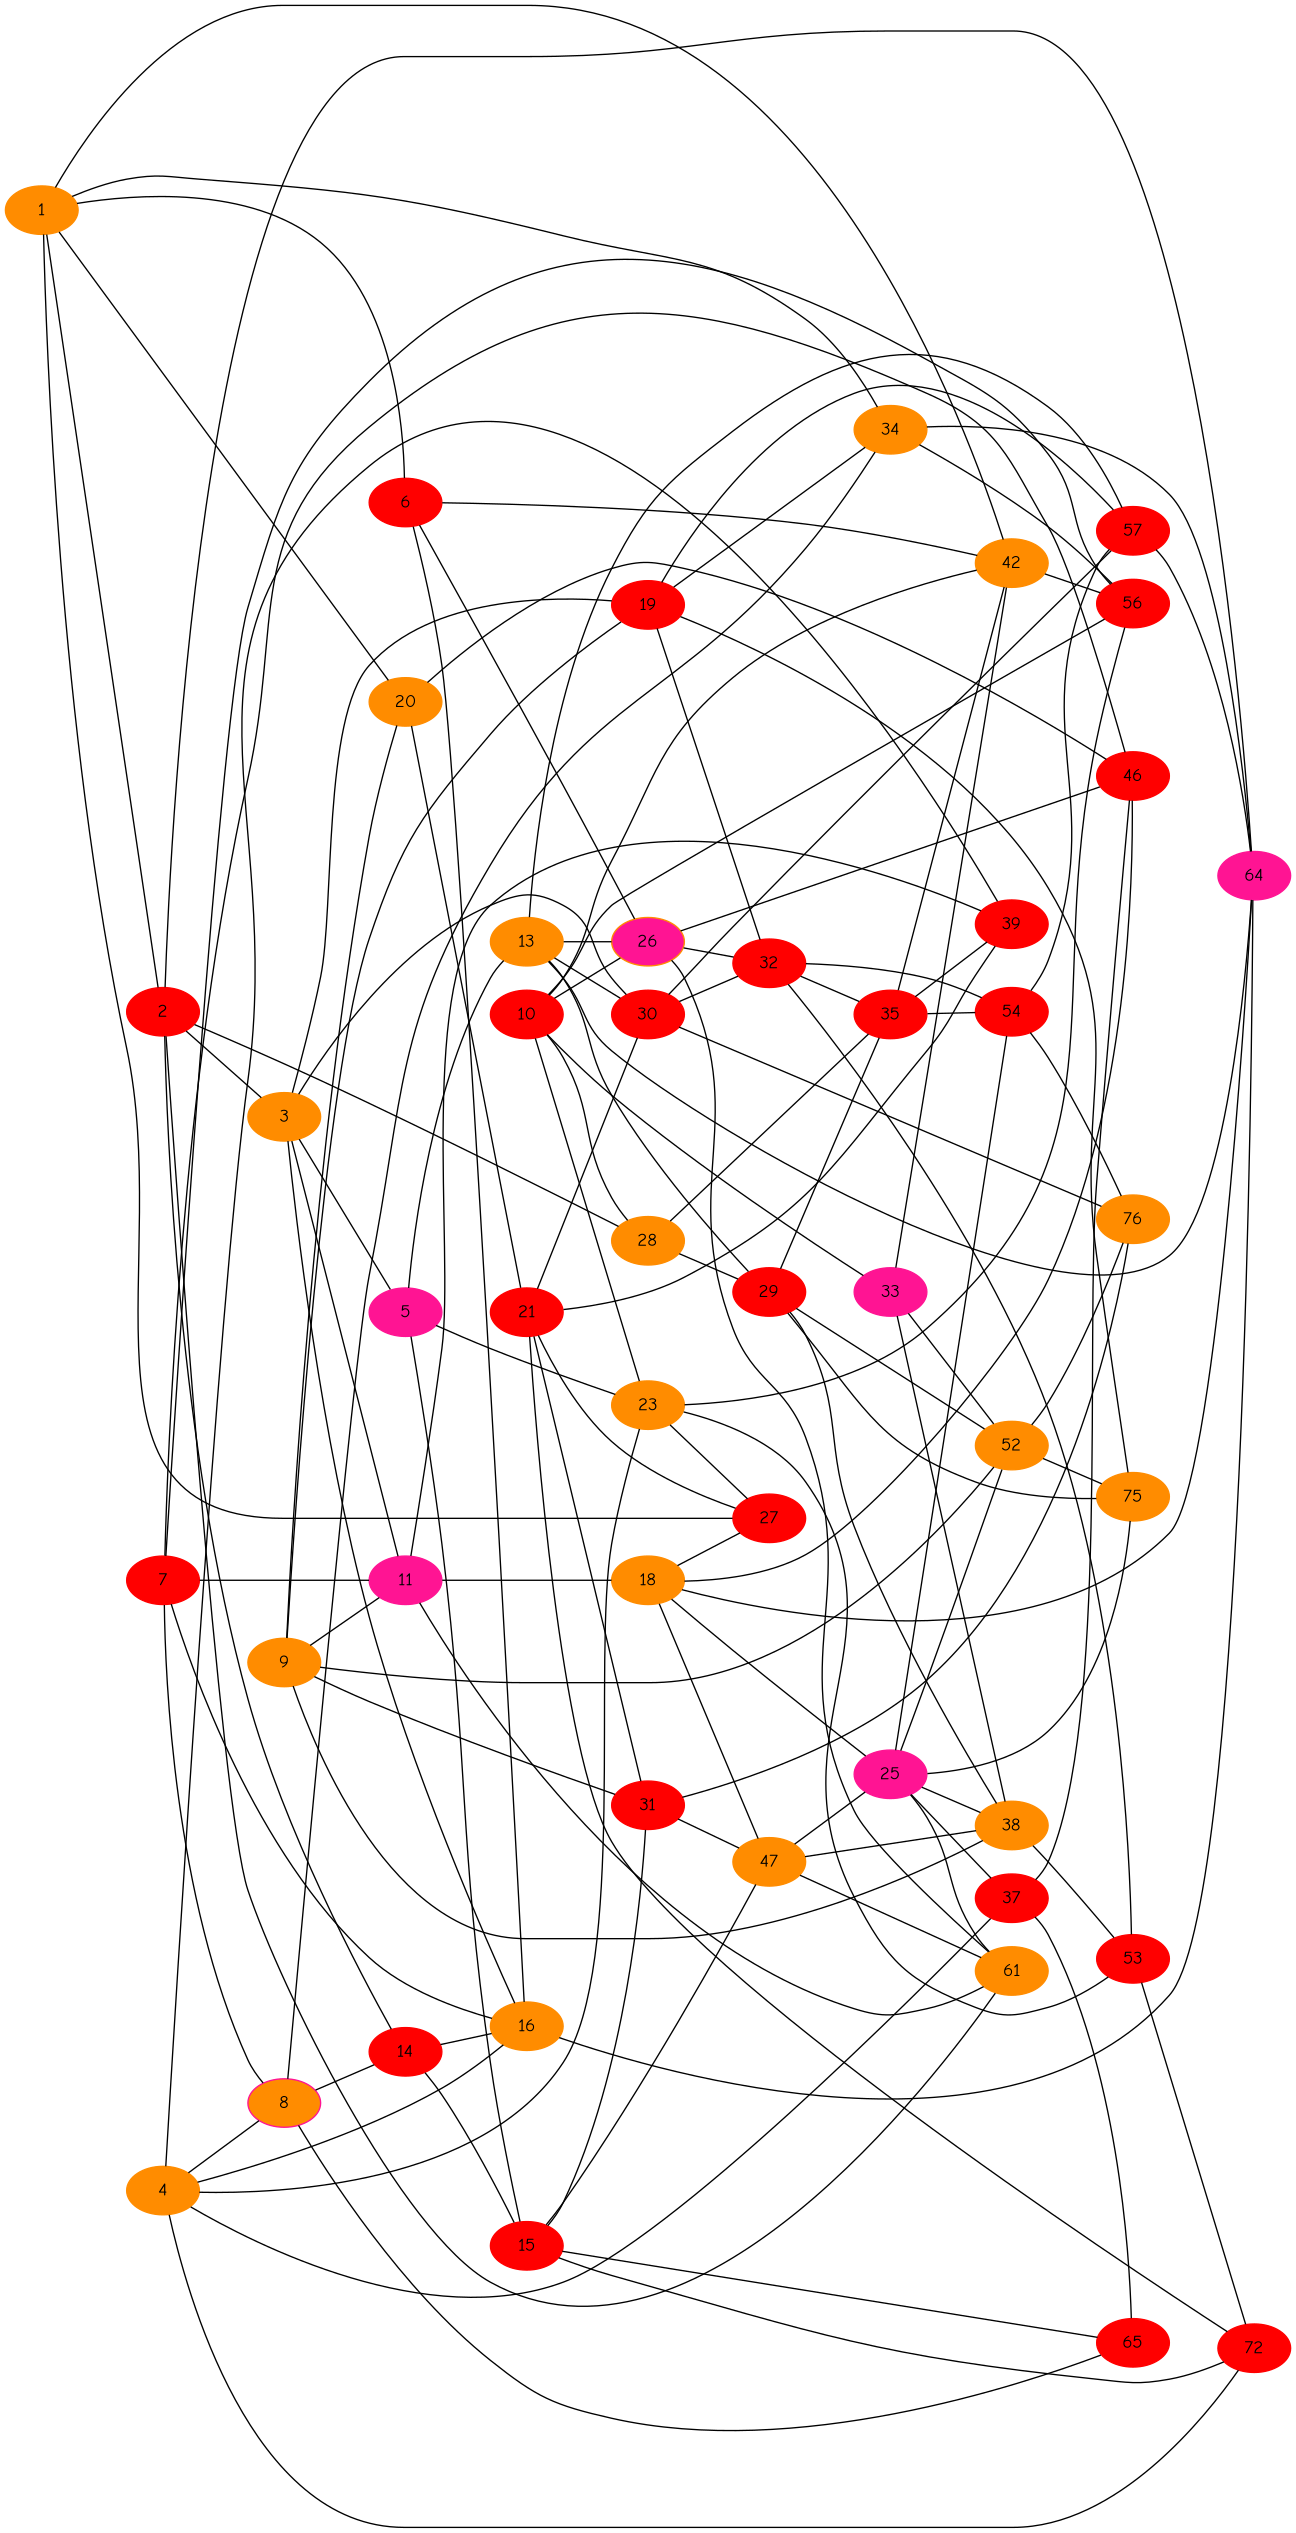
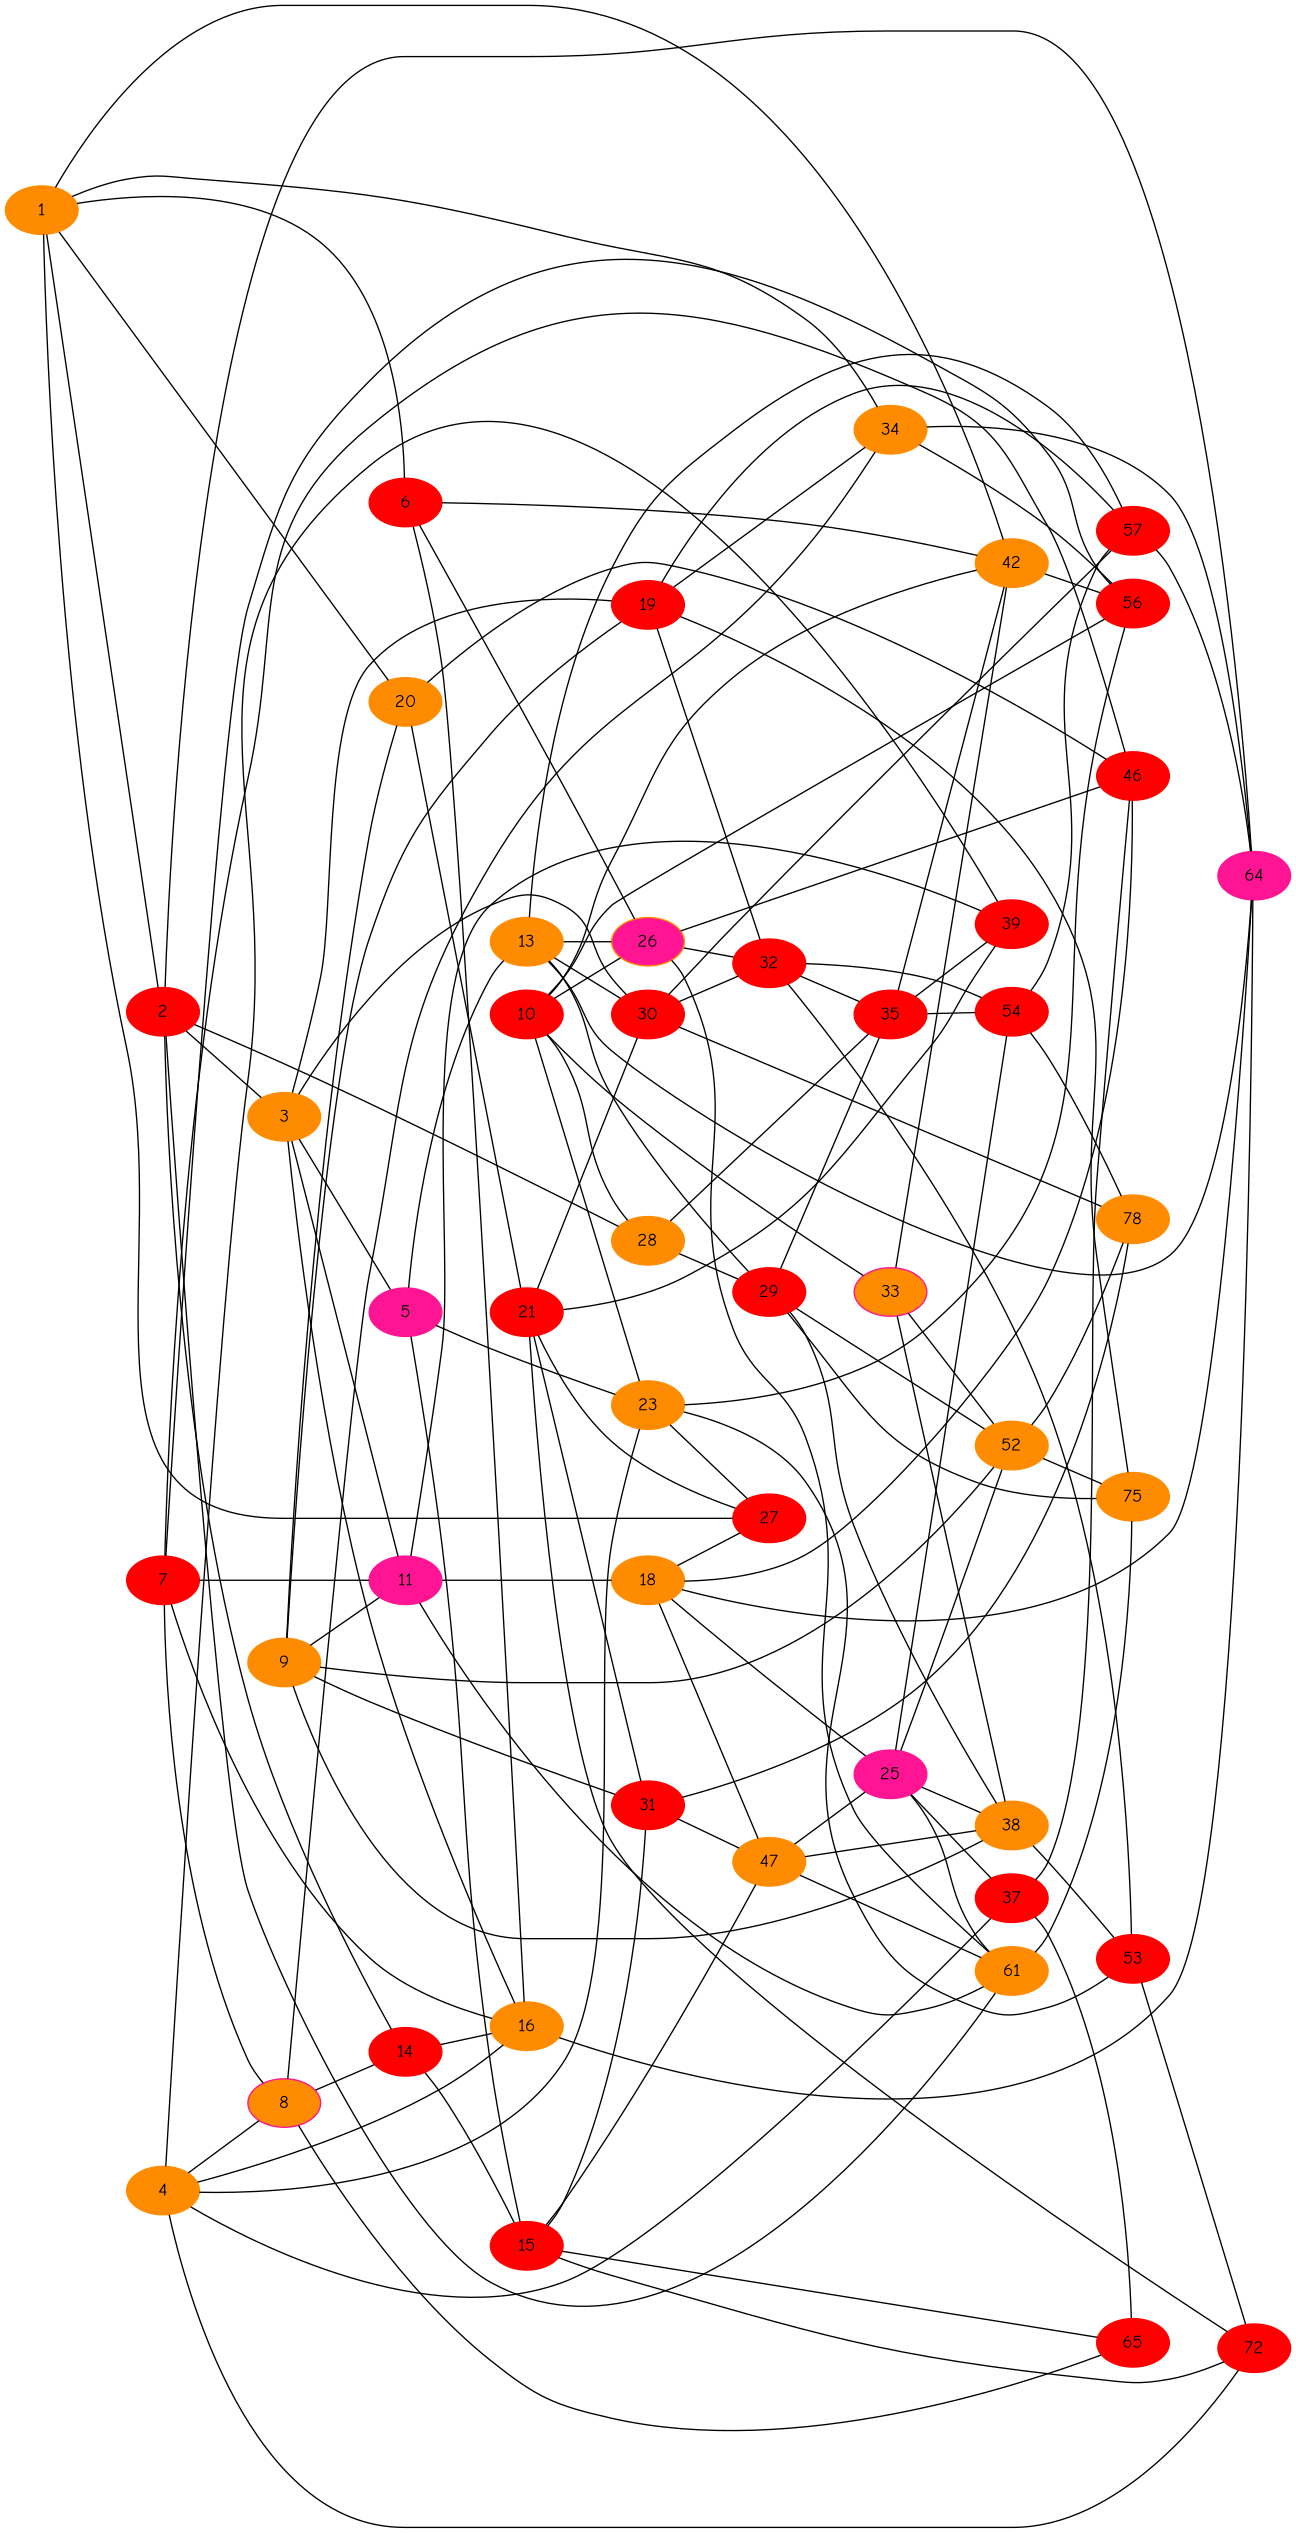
(1133, 1219) -> (1133, 1219)
(891, 1292) -> (891, 1292)
(1069, 1707) -> (1110, 1743)
